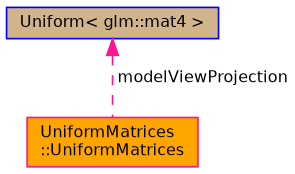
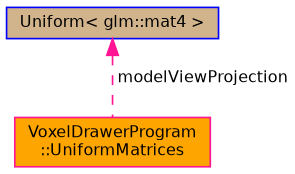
(113, 142) -> (113, 142)
